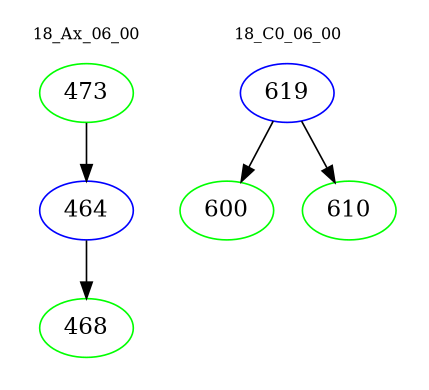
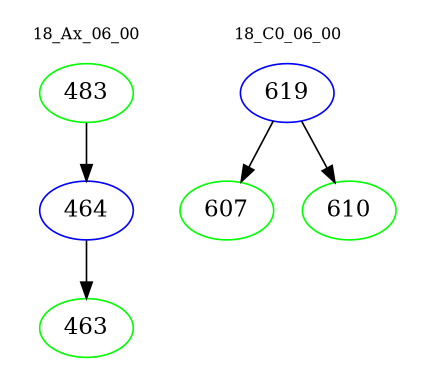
(86, 93) -> (86, 93)
(227, 211) -> (227, 211)
(86, 328) -> (86, 328)
